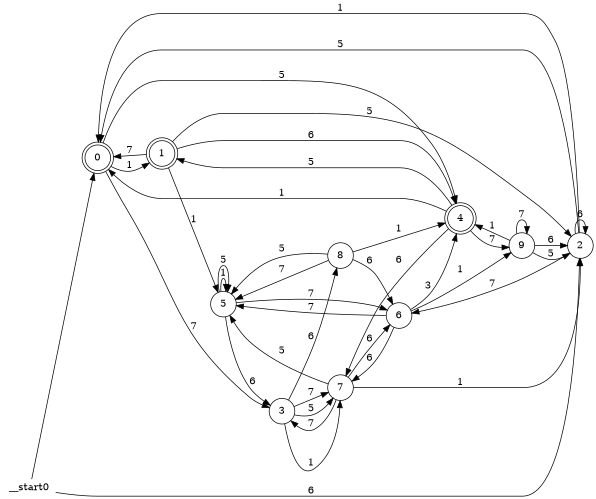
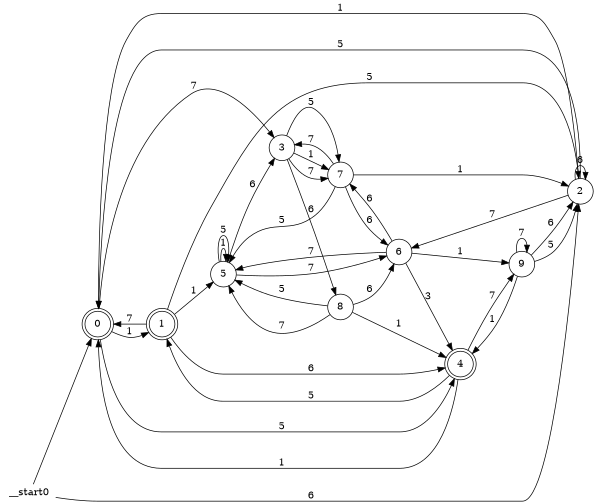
(392, 289) -> none
